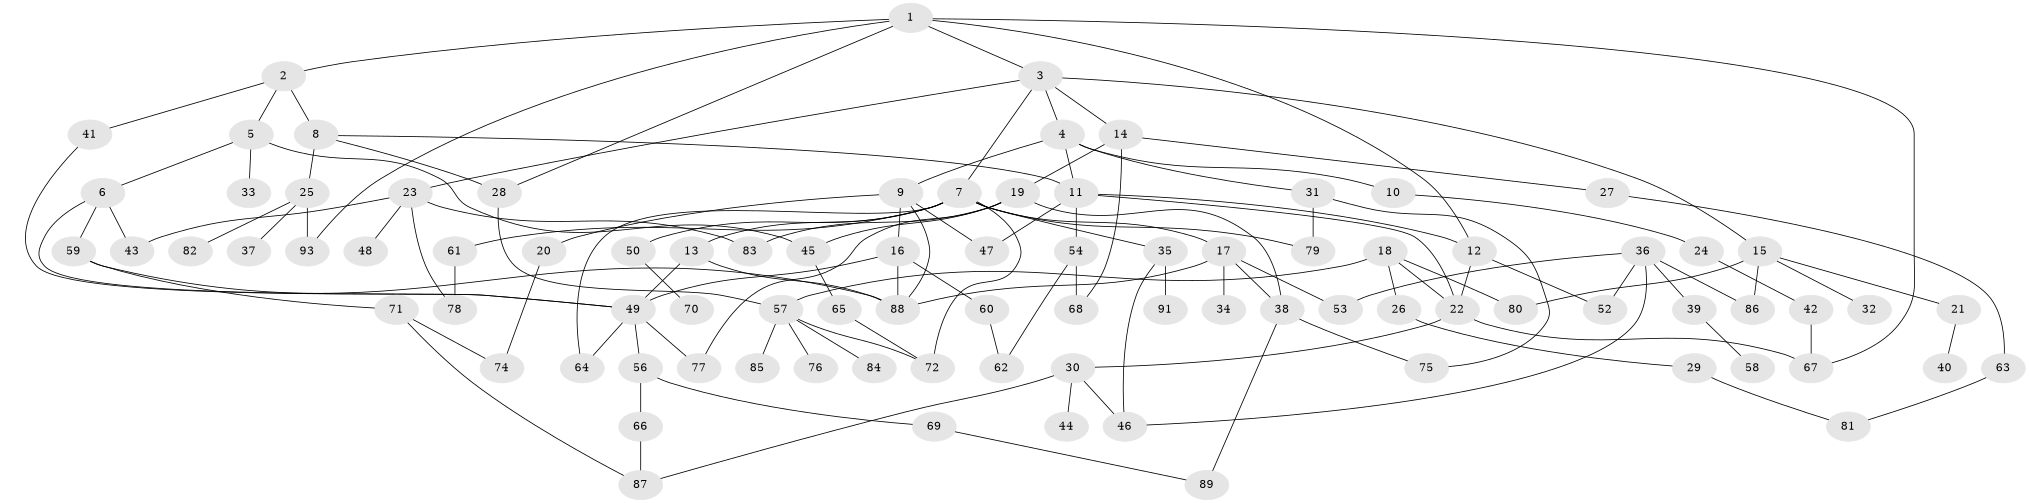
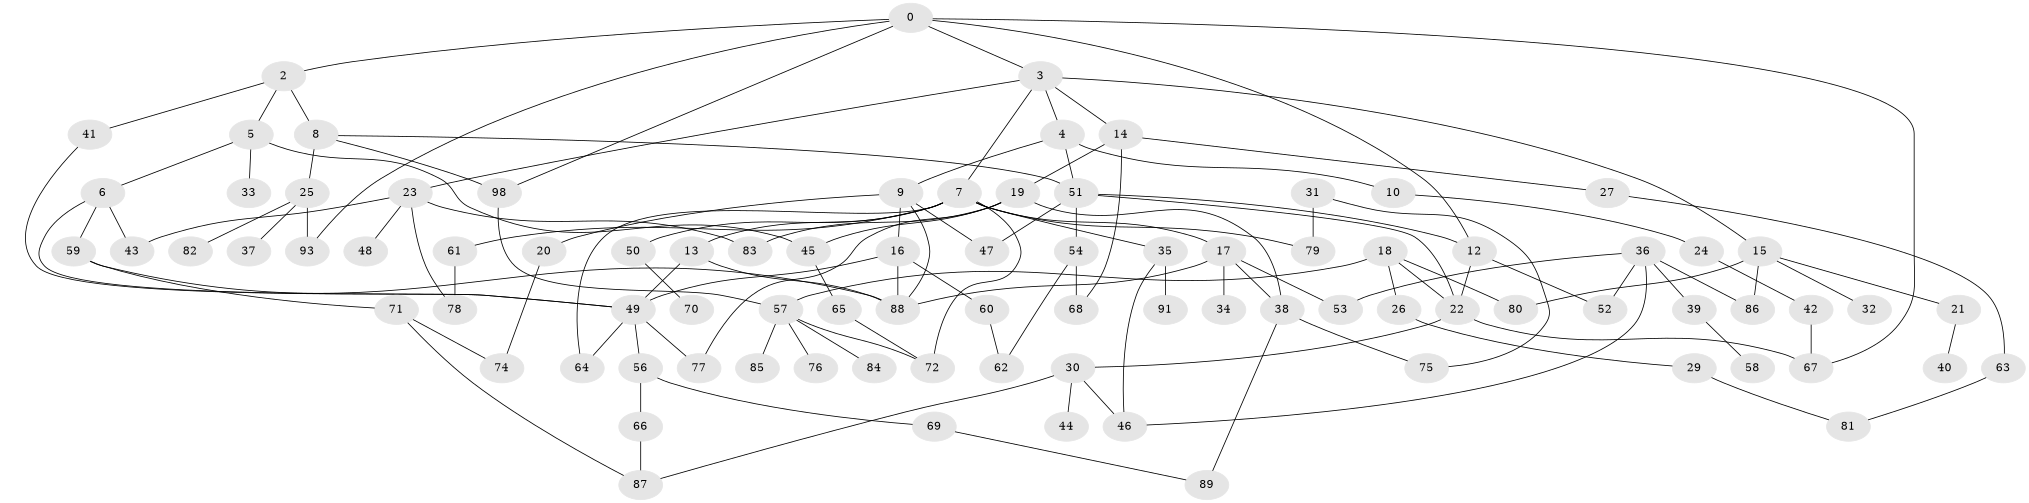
(911, 18) -> (911, 18)
(1184, 173) -> none
(500, 193) -> (500, 193)
(1076, 193) -> (1076, 193)
